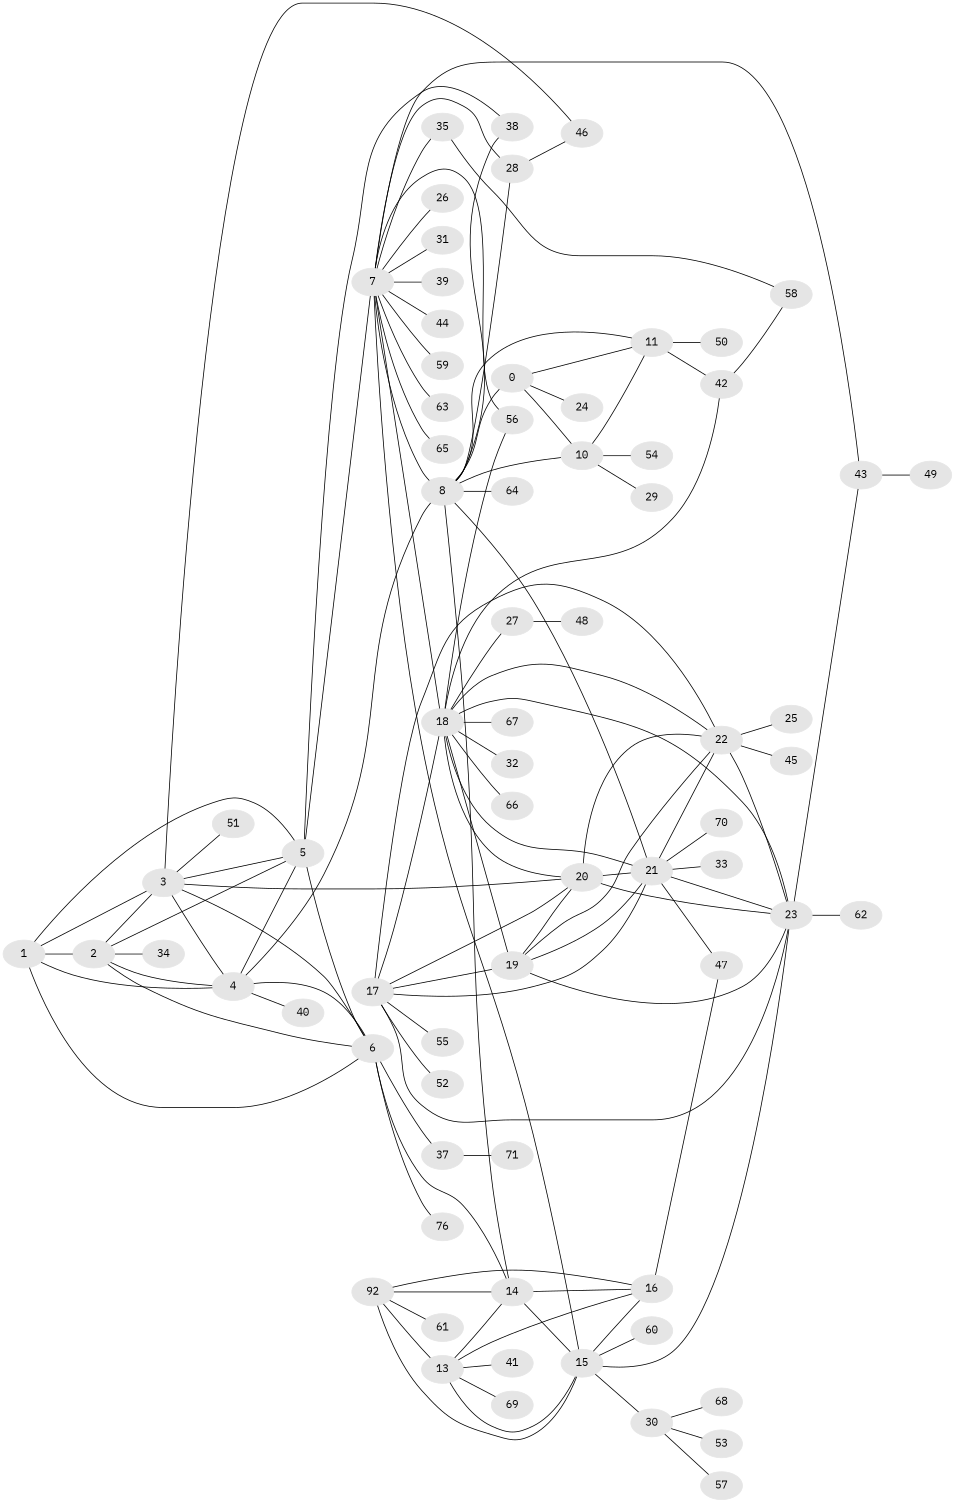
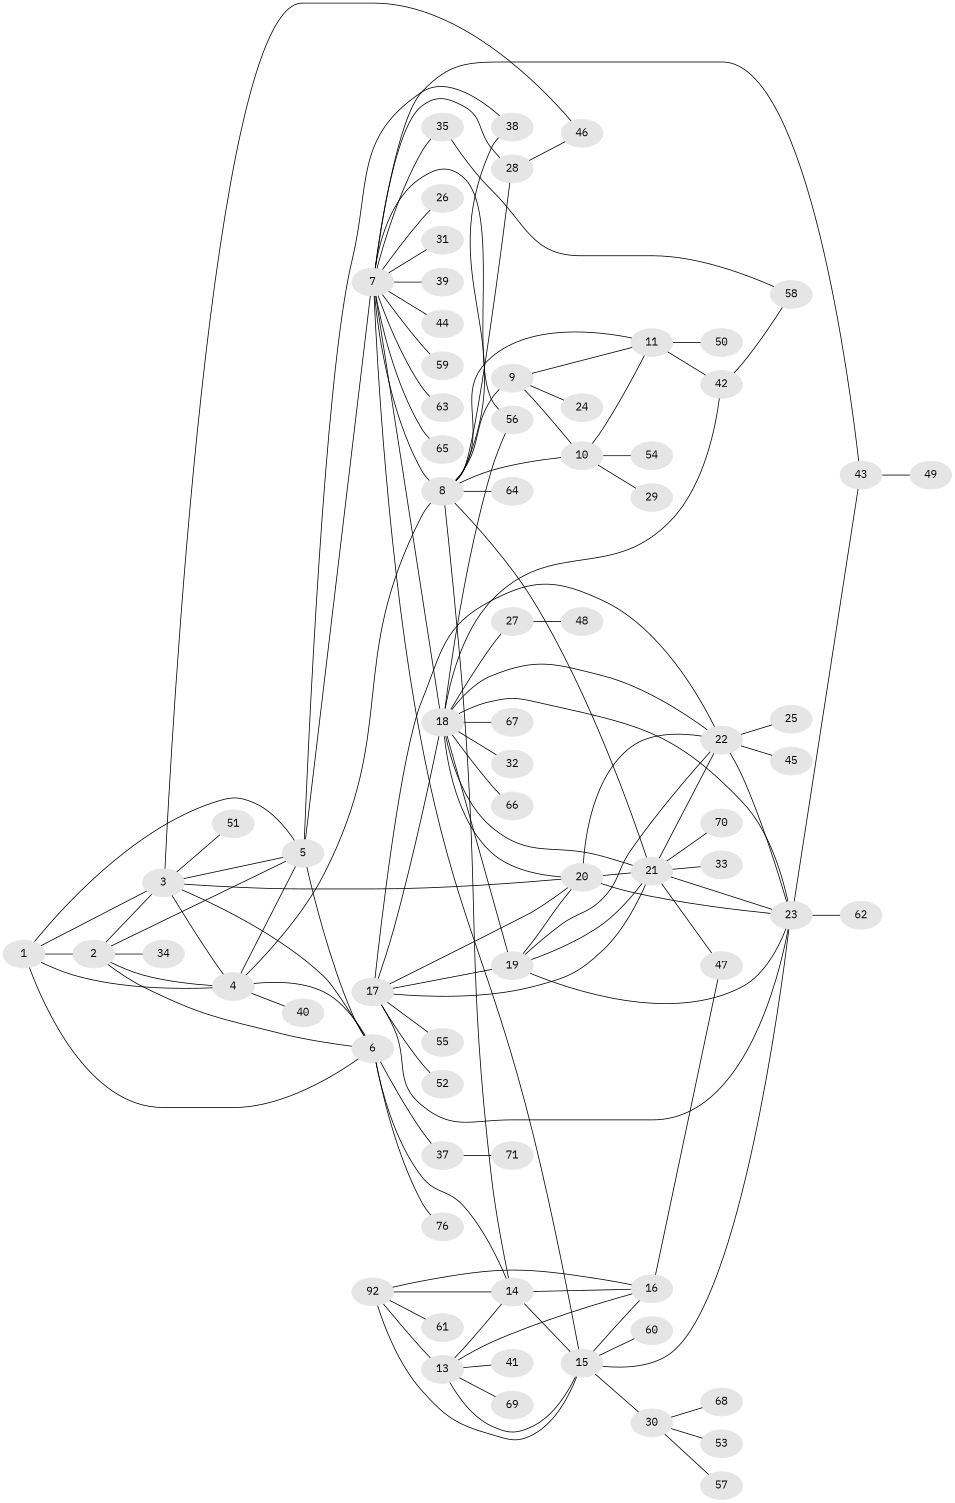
(512, 378) -> (512, 378)
